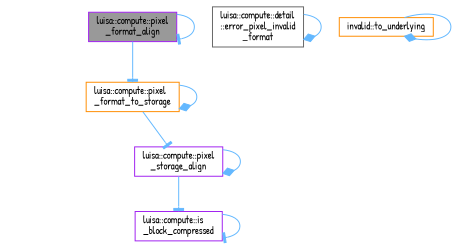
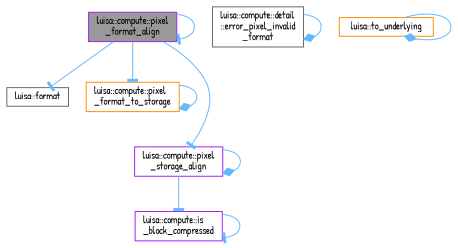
(386, 27) -> (386, 27)
none -> (38, 97)
(154, 127) -> (207, 84)
